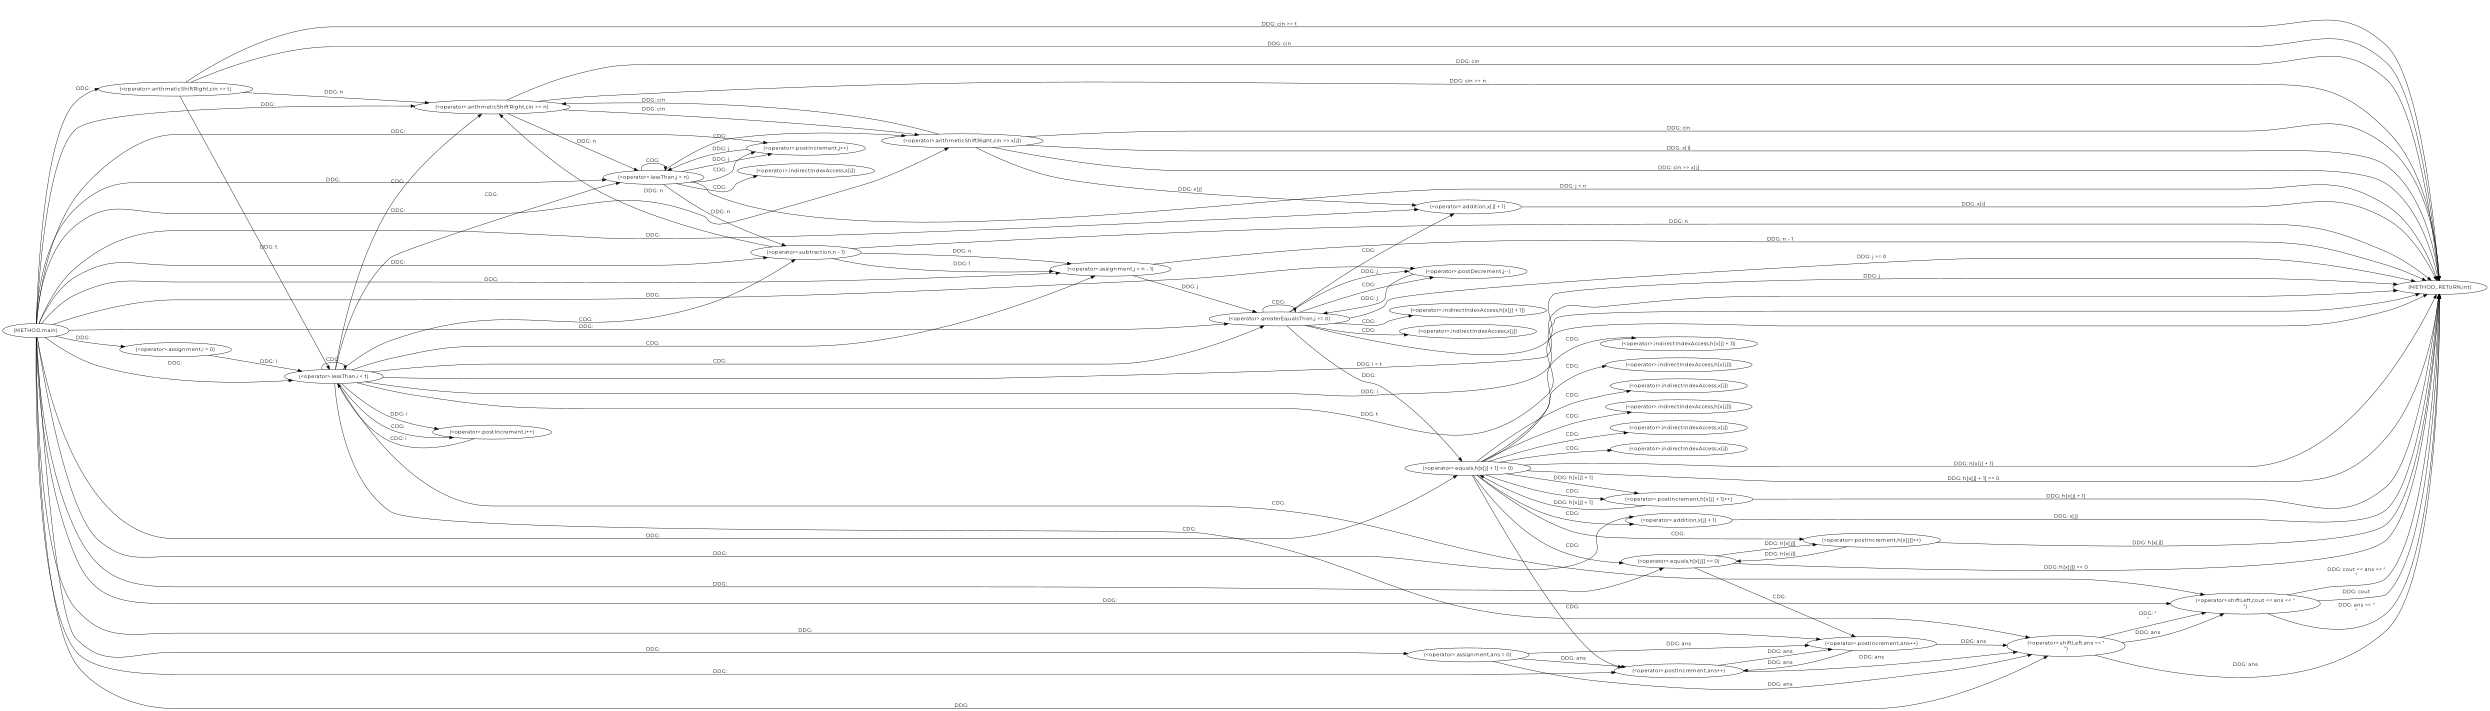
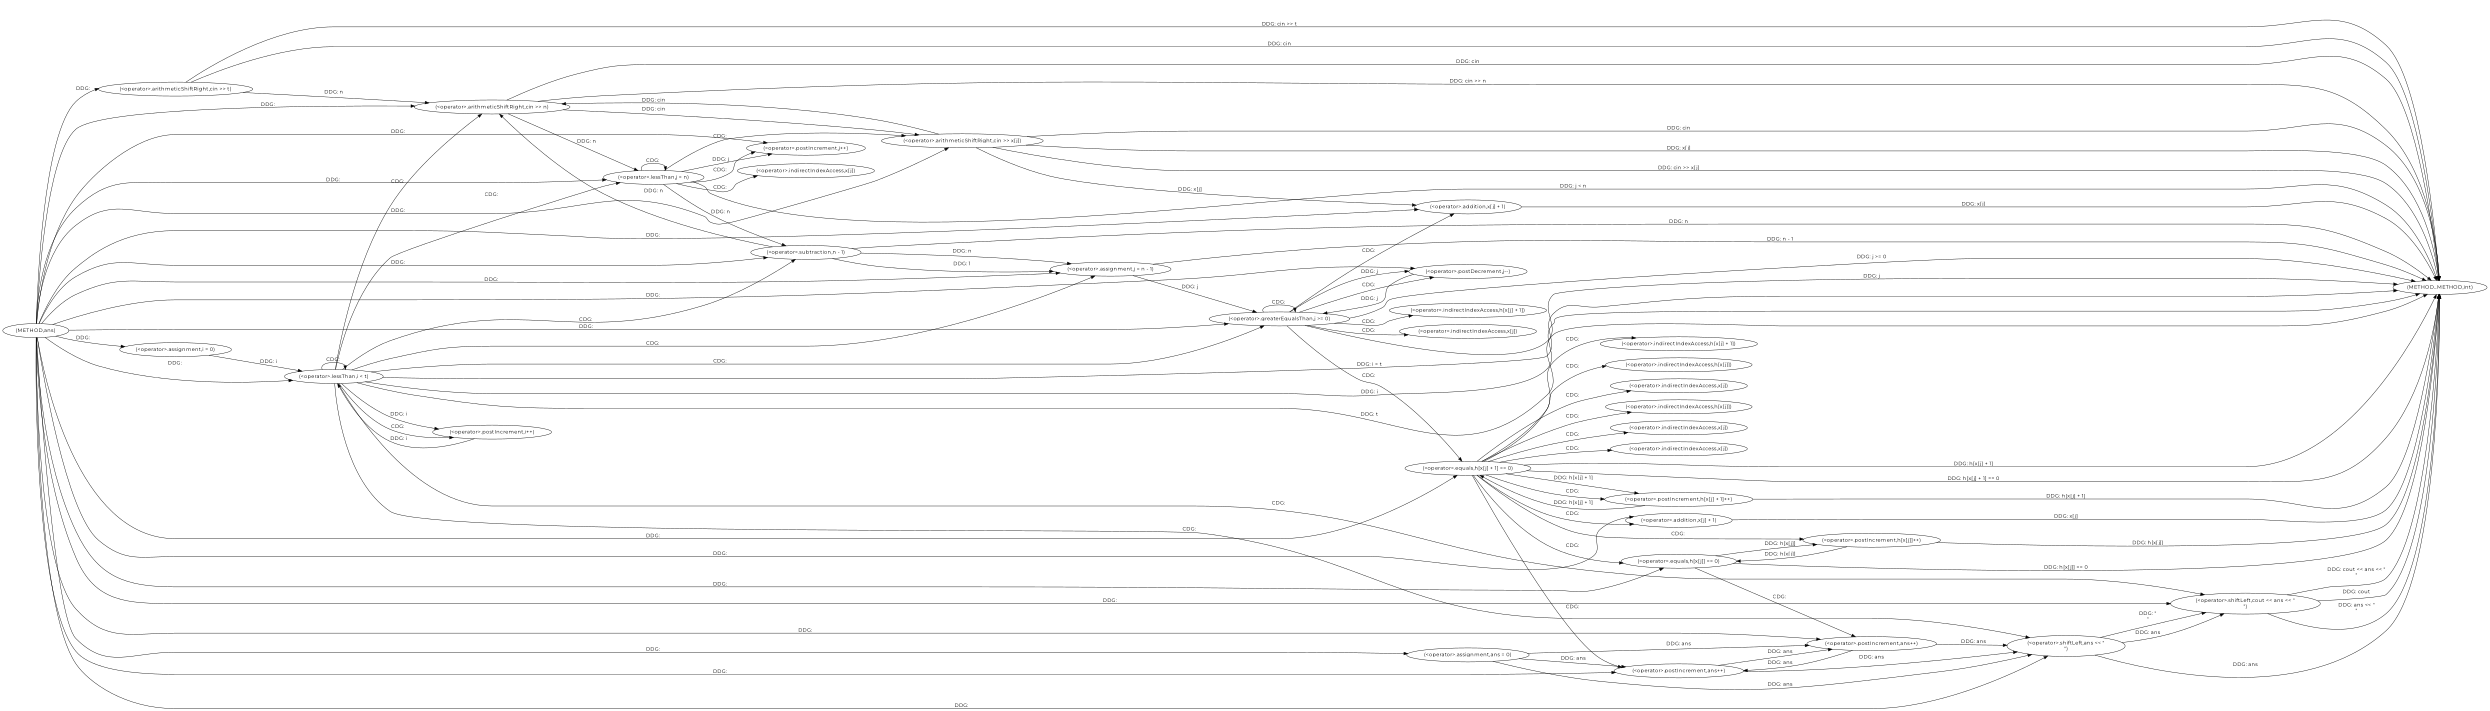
(708, 155) -> none
(250, 224) -> none
(2440, 287) -> (2440, 287)
(36, 331) -> (36, 331)
(1369, 376) -> (1369, 376)
(399, 439) -> (399, 439)
